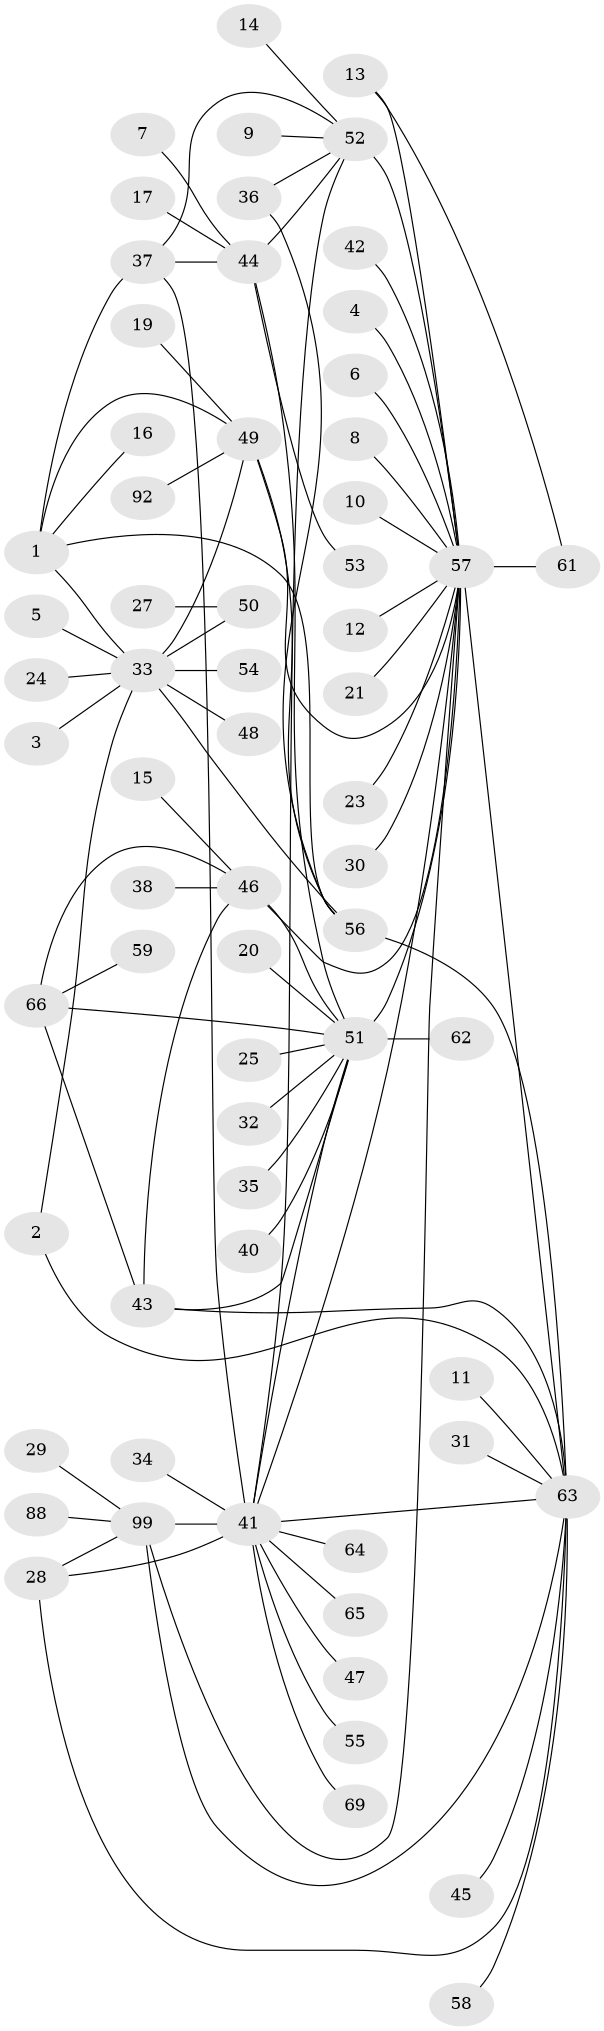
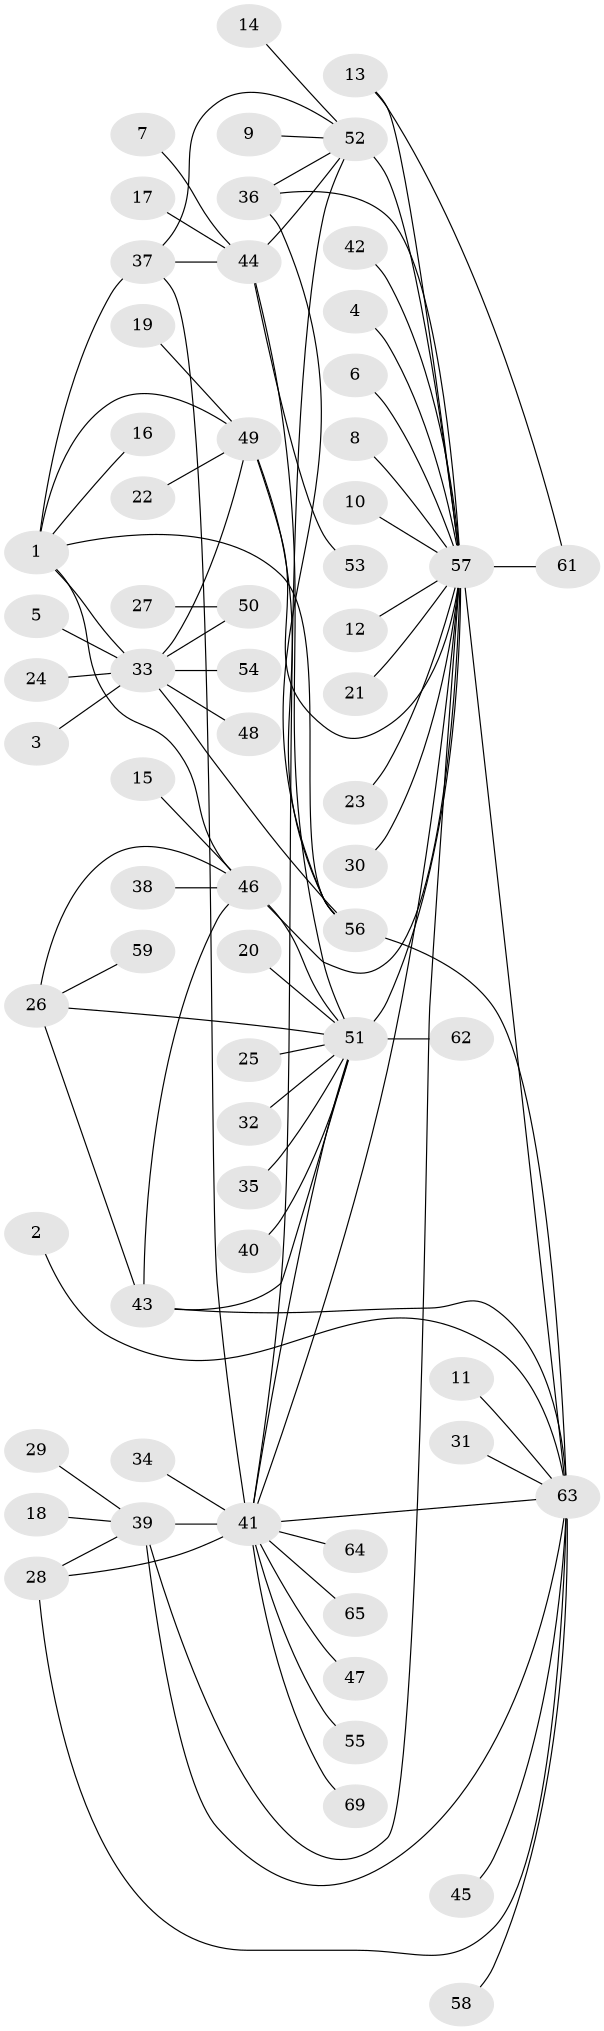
none -> (394, 226)
(143, 498) -> (143, 498)
none -> (138, 723)
(79, 950) -> none
(37, 1006) -> (37, 1006)
(37, 1515) -> (37, 1515)
(143, 1524) -> (143, 1524)
